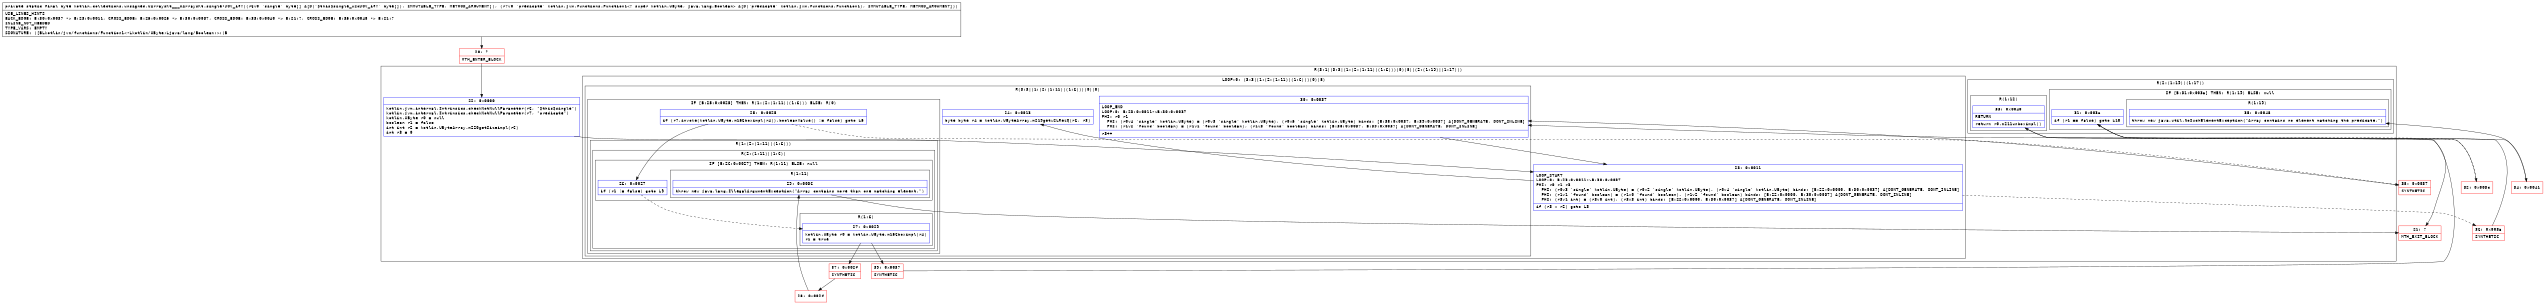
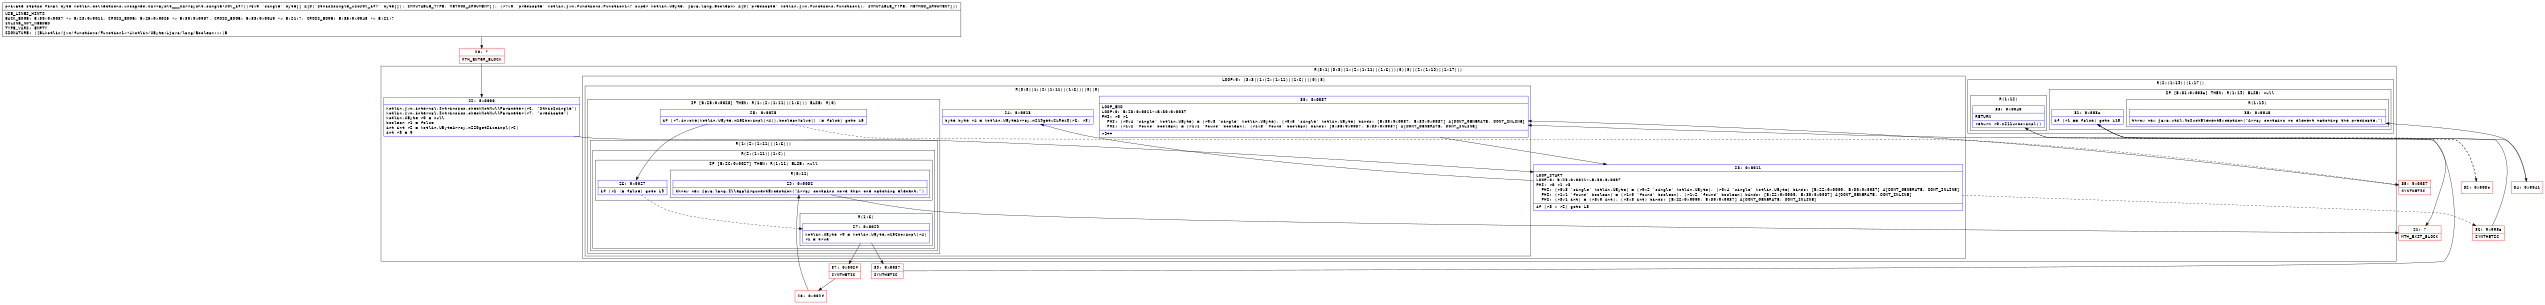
(1107, 134) -> (1107, 134)
(2265, 138) -> (2265, 138)
(800, 174) -> (800, 174)
